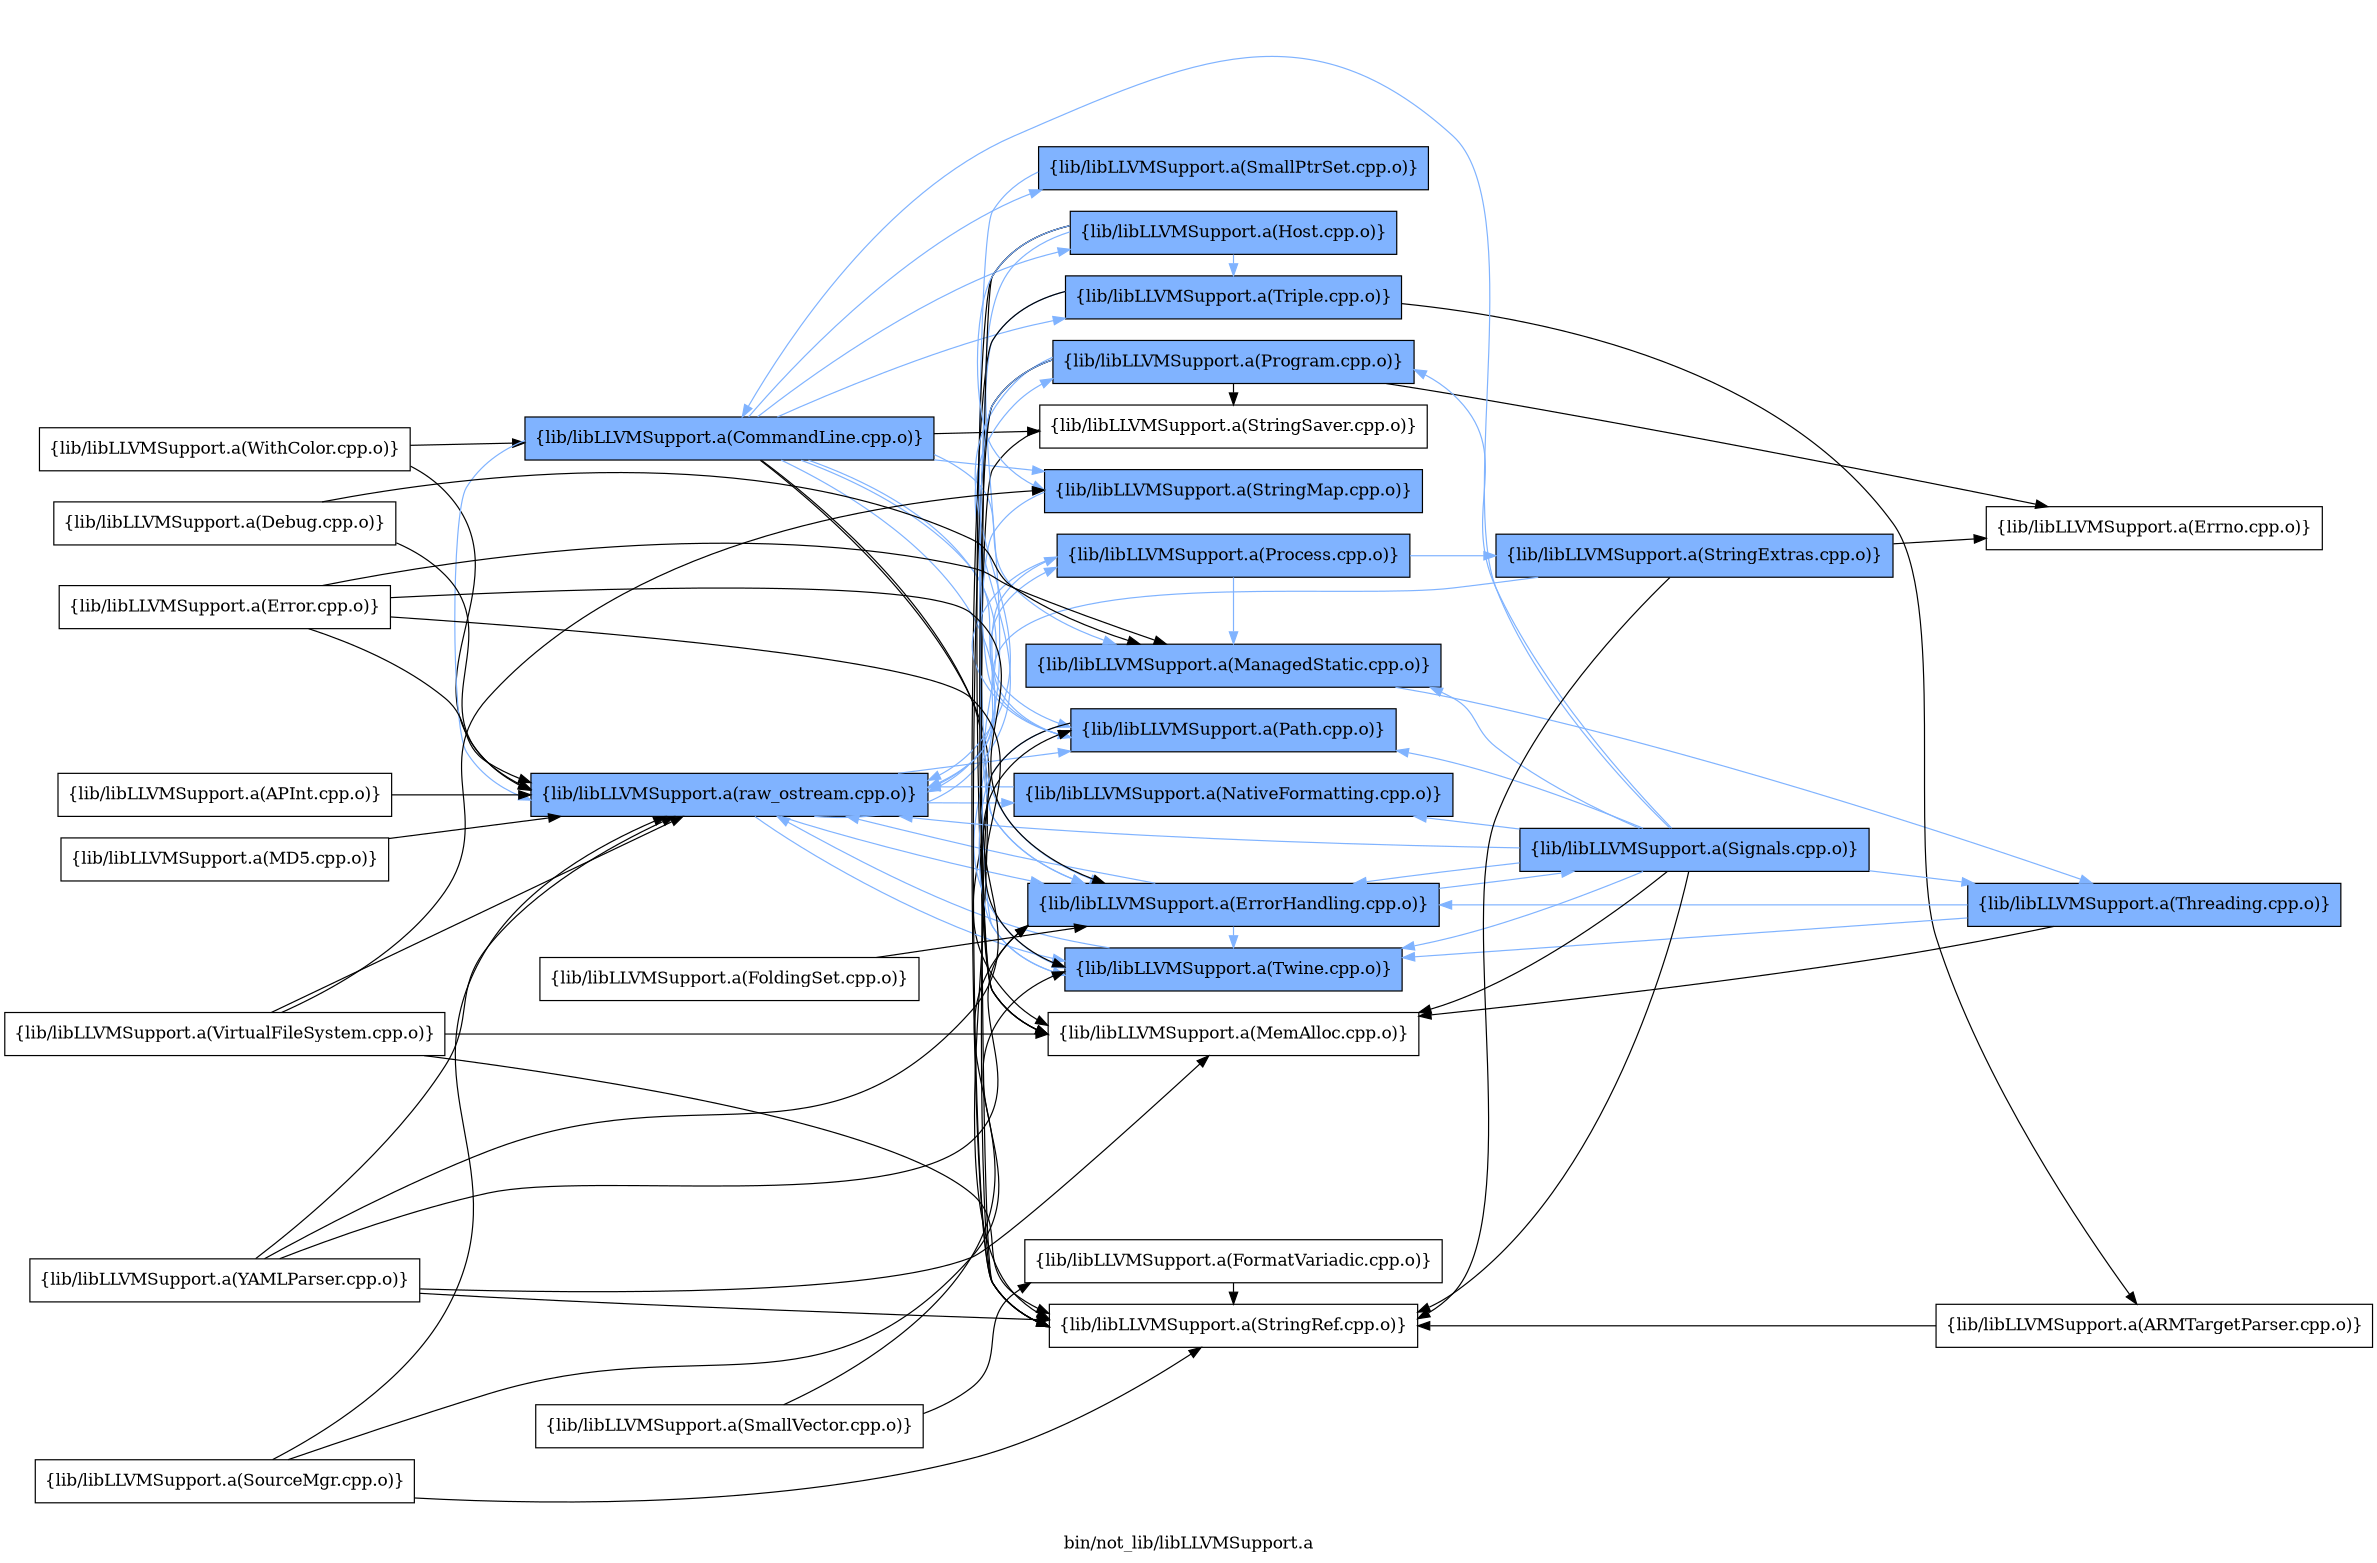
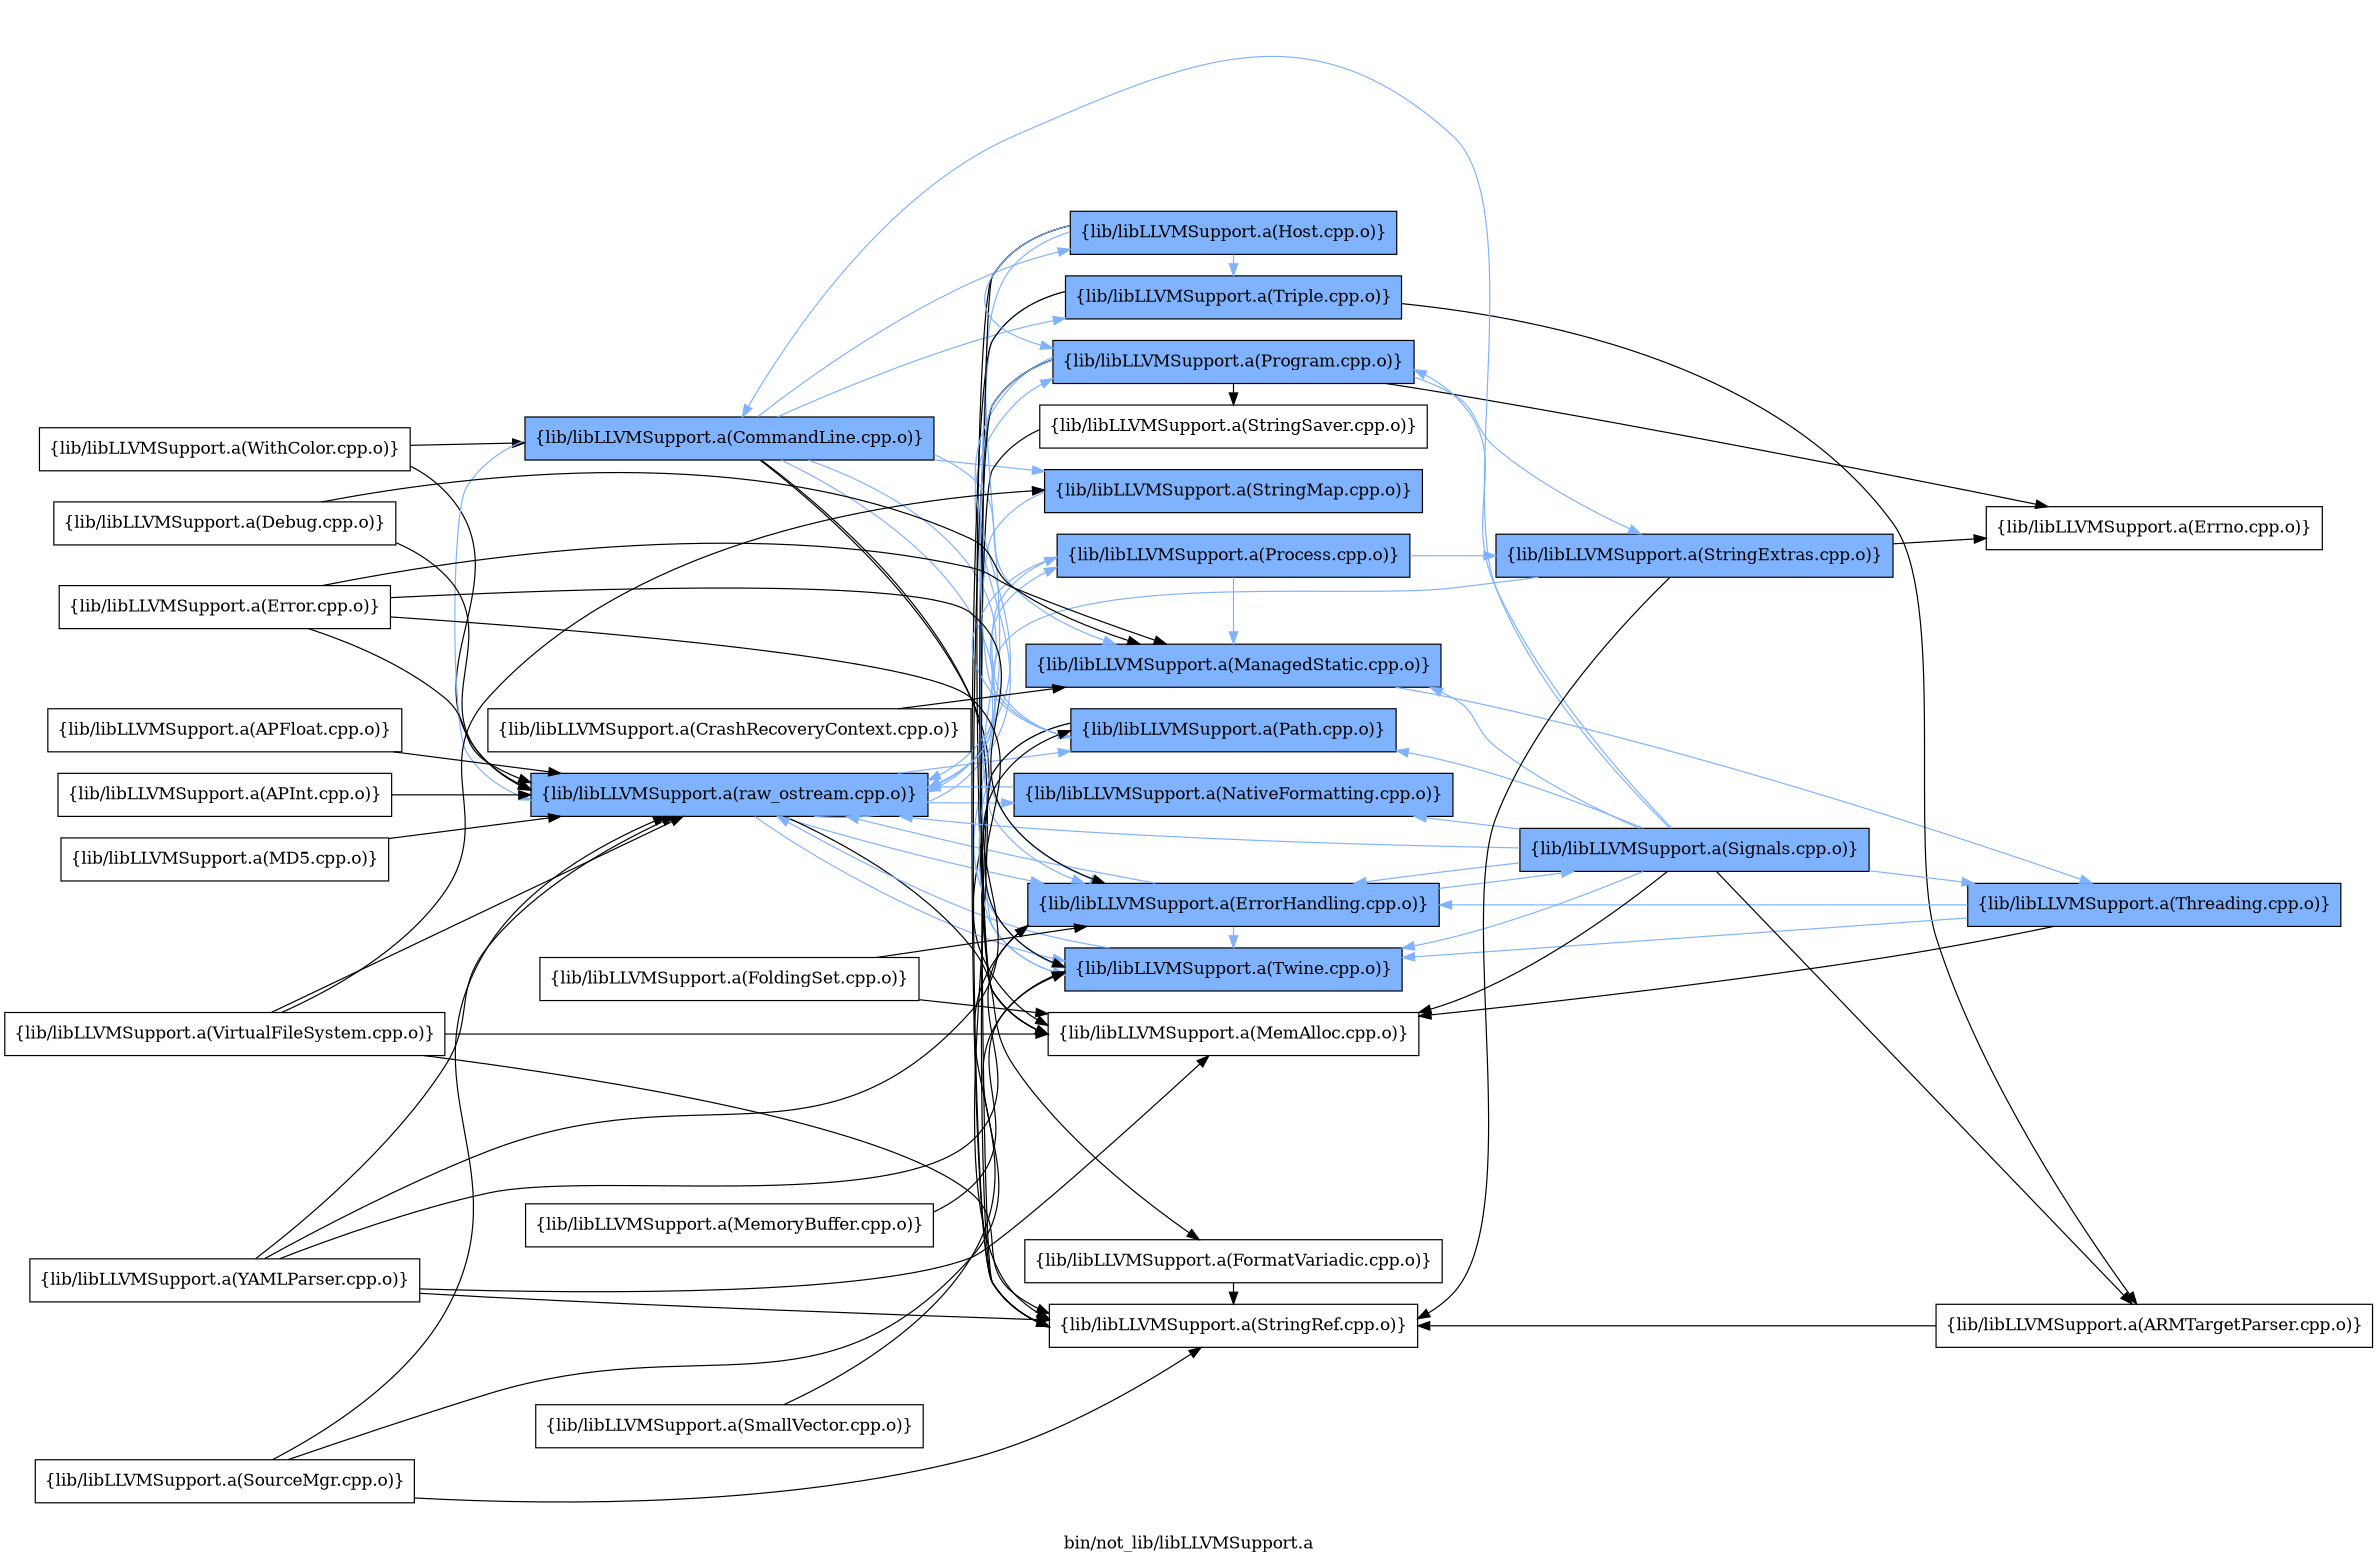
(1234, 168) -> none
(978, 342) -> (991, 279)
(971, 433) -> none
none -> (1513, 462)
(968, 564) -> none
none -> (225, 730)
none -> (729, 730)
none -> (966, 1005)
(1600, 1115) -> (1920, 1083)
none -> (729, 1225)
(988, 1364) -> (1002, 1042)
